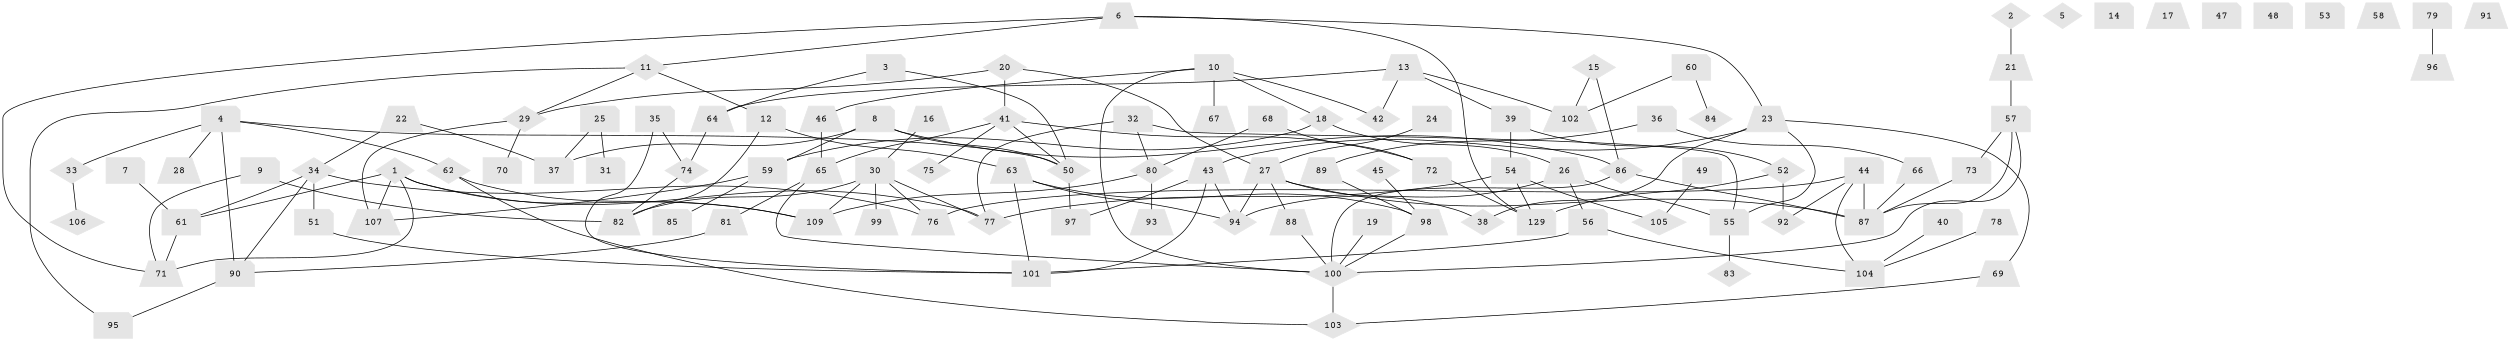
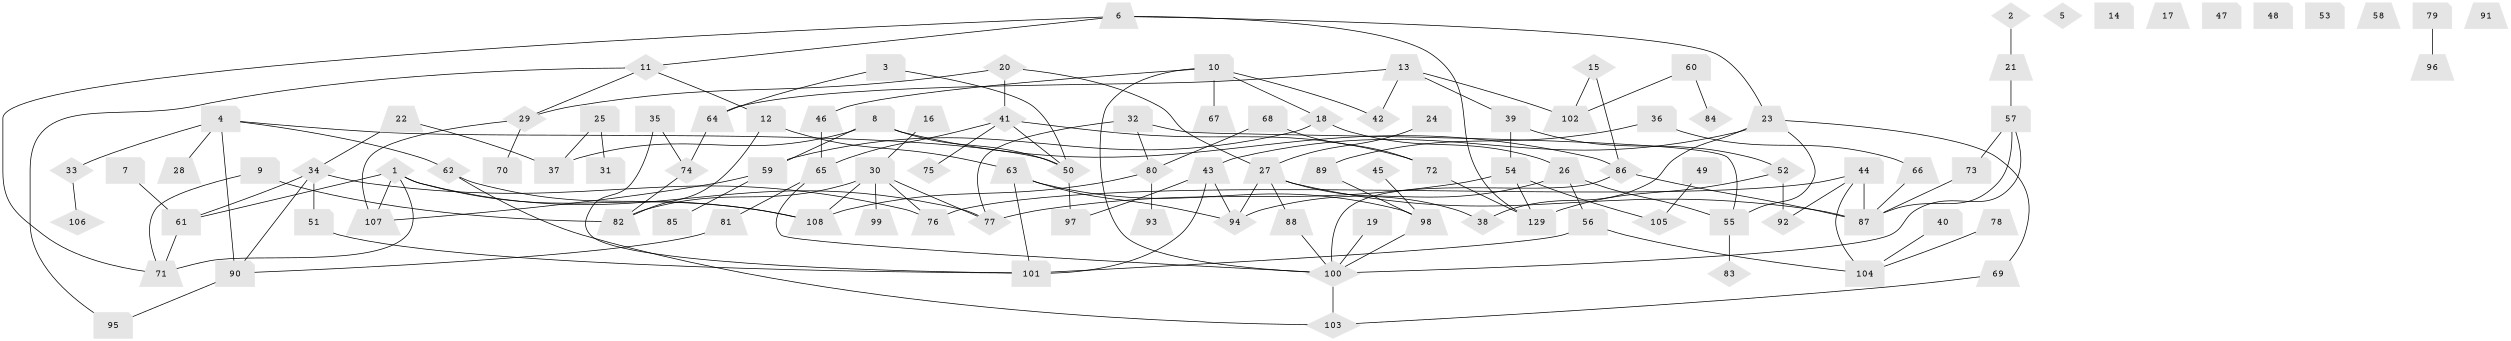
(815, 222) -> (815, 222)
